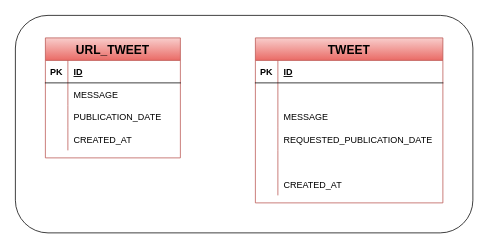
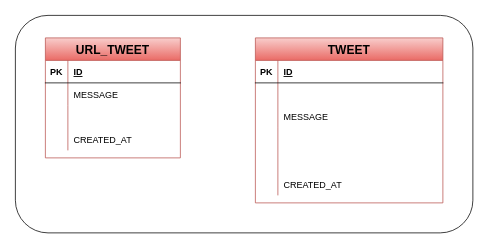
(124, 117) -> none
(360, 139) -> none
